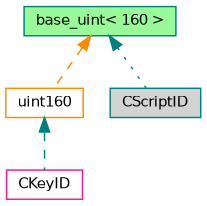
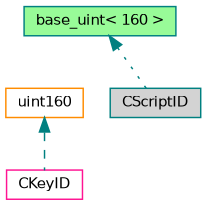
(68, 68) -> none
